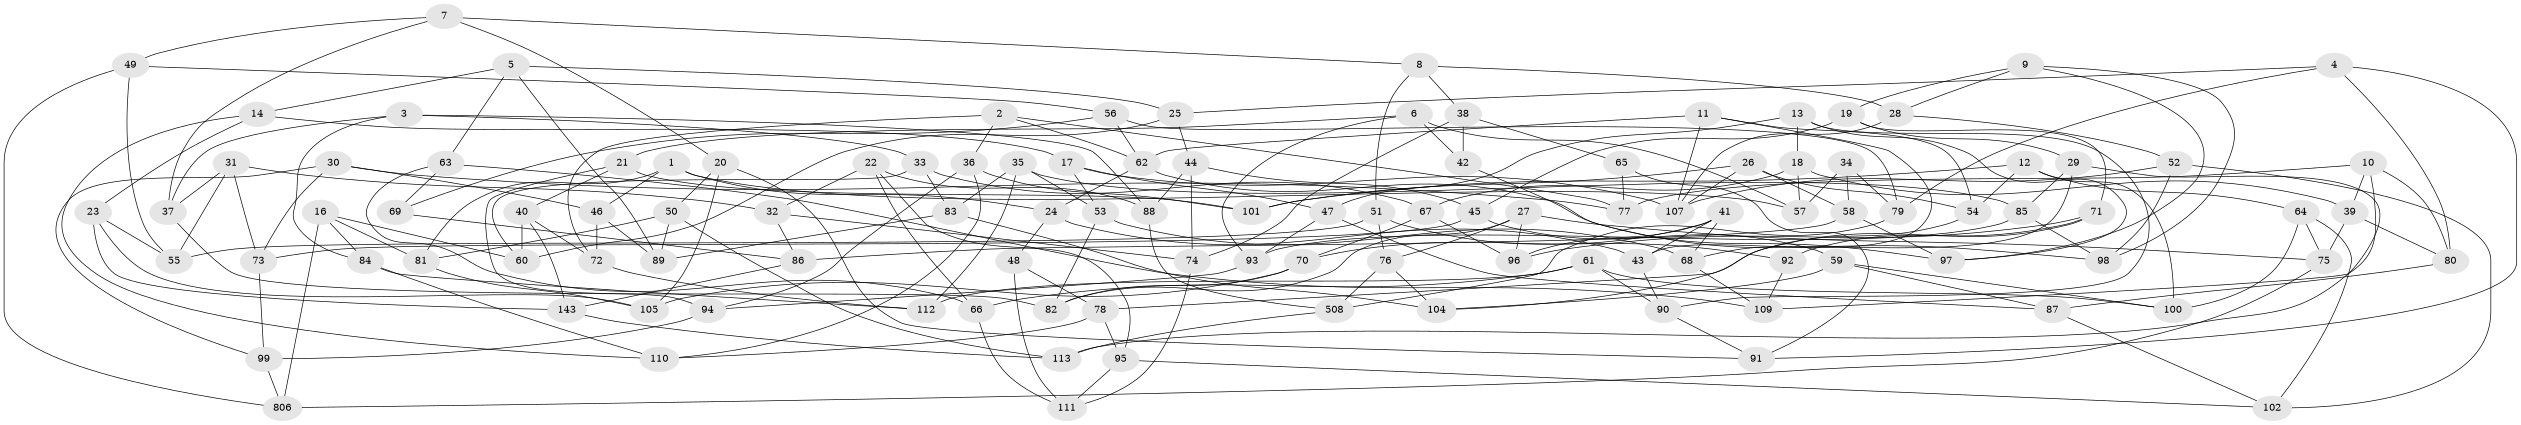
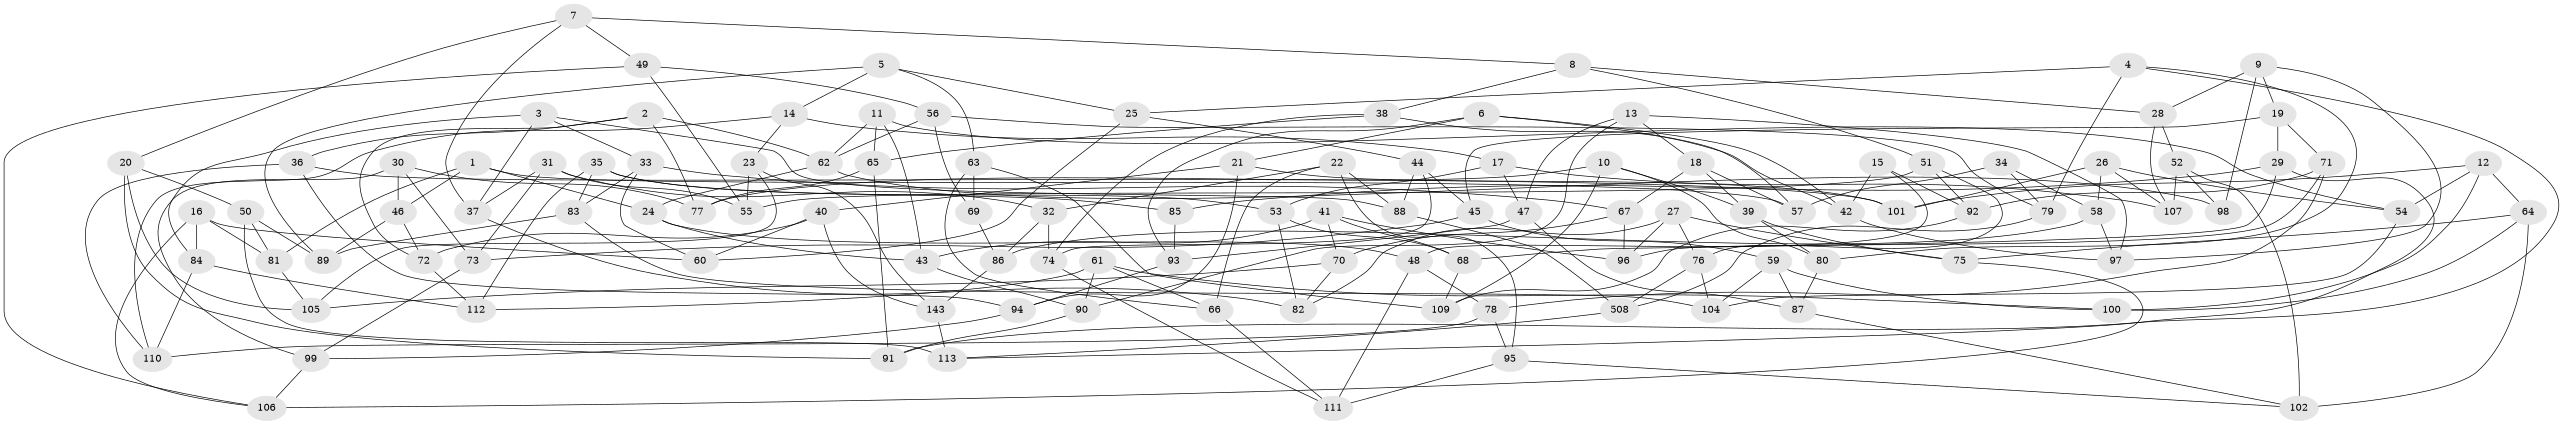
(1690, 160) -> (876, 135)
none -> (1878, 163)
(2063, 237) -> none
(282, 408) -> (267, 408)
